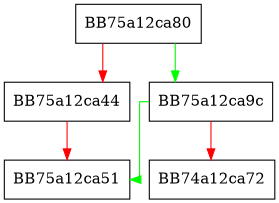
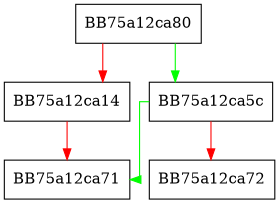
(67, 102) -> (67, 102)
(211, 102) -> (211, 102)
(67, 180) -> (67, 180)
(212, 180) -> (212, 180)
